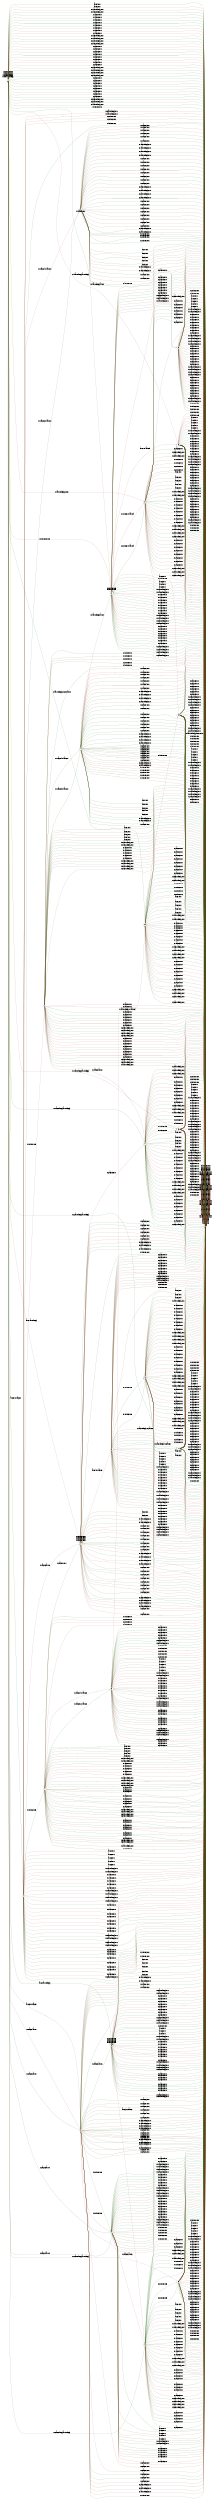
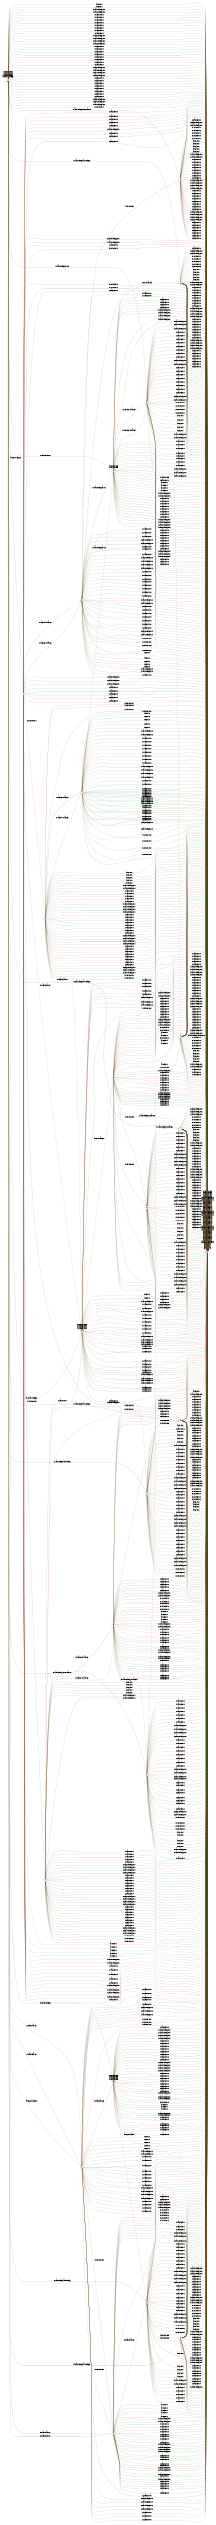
(81, 211) -> (82, 110)
(89, 1070) -> (78, 1116)
(31, 1145) -> (32, 721)
(31, 2004) -> (32, 2101)
